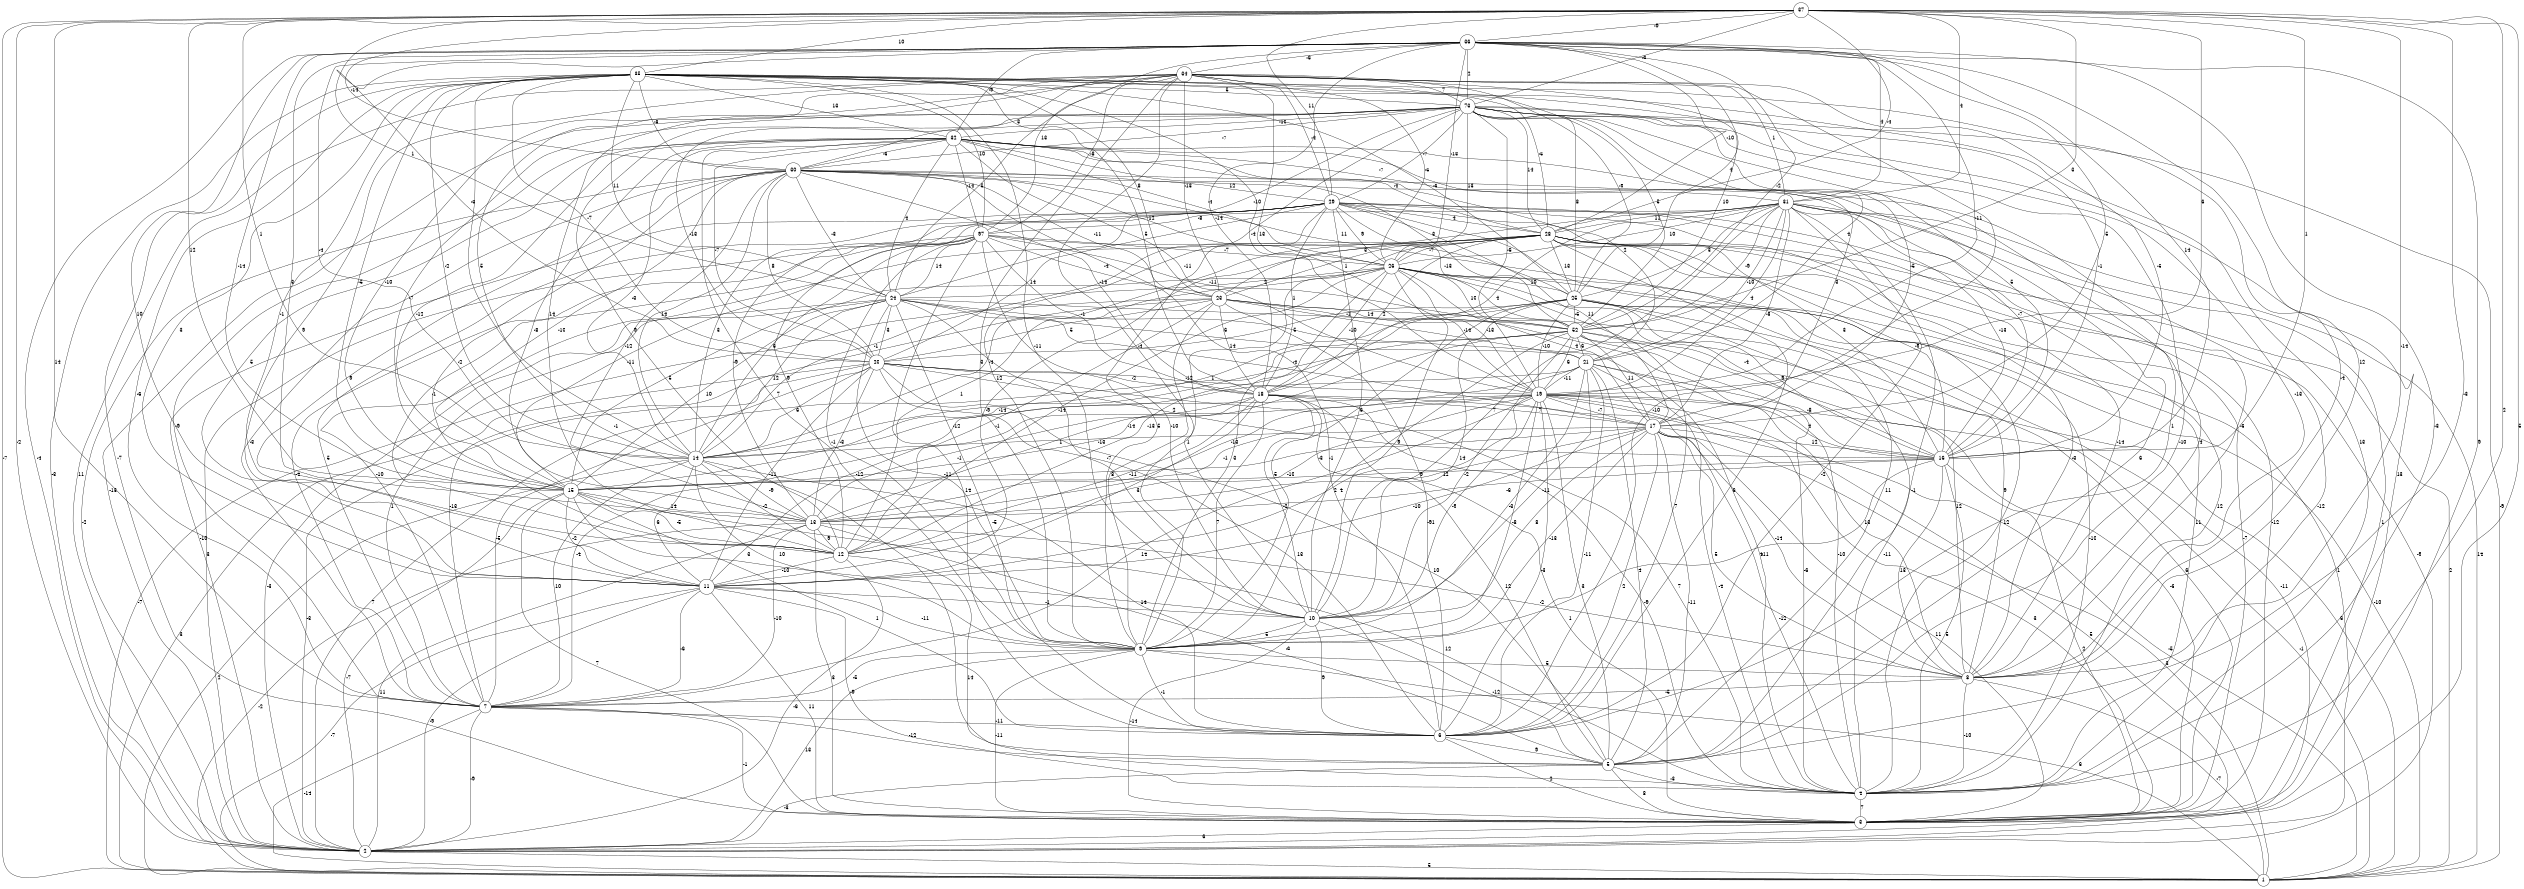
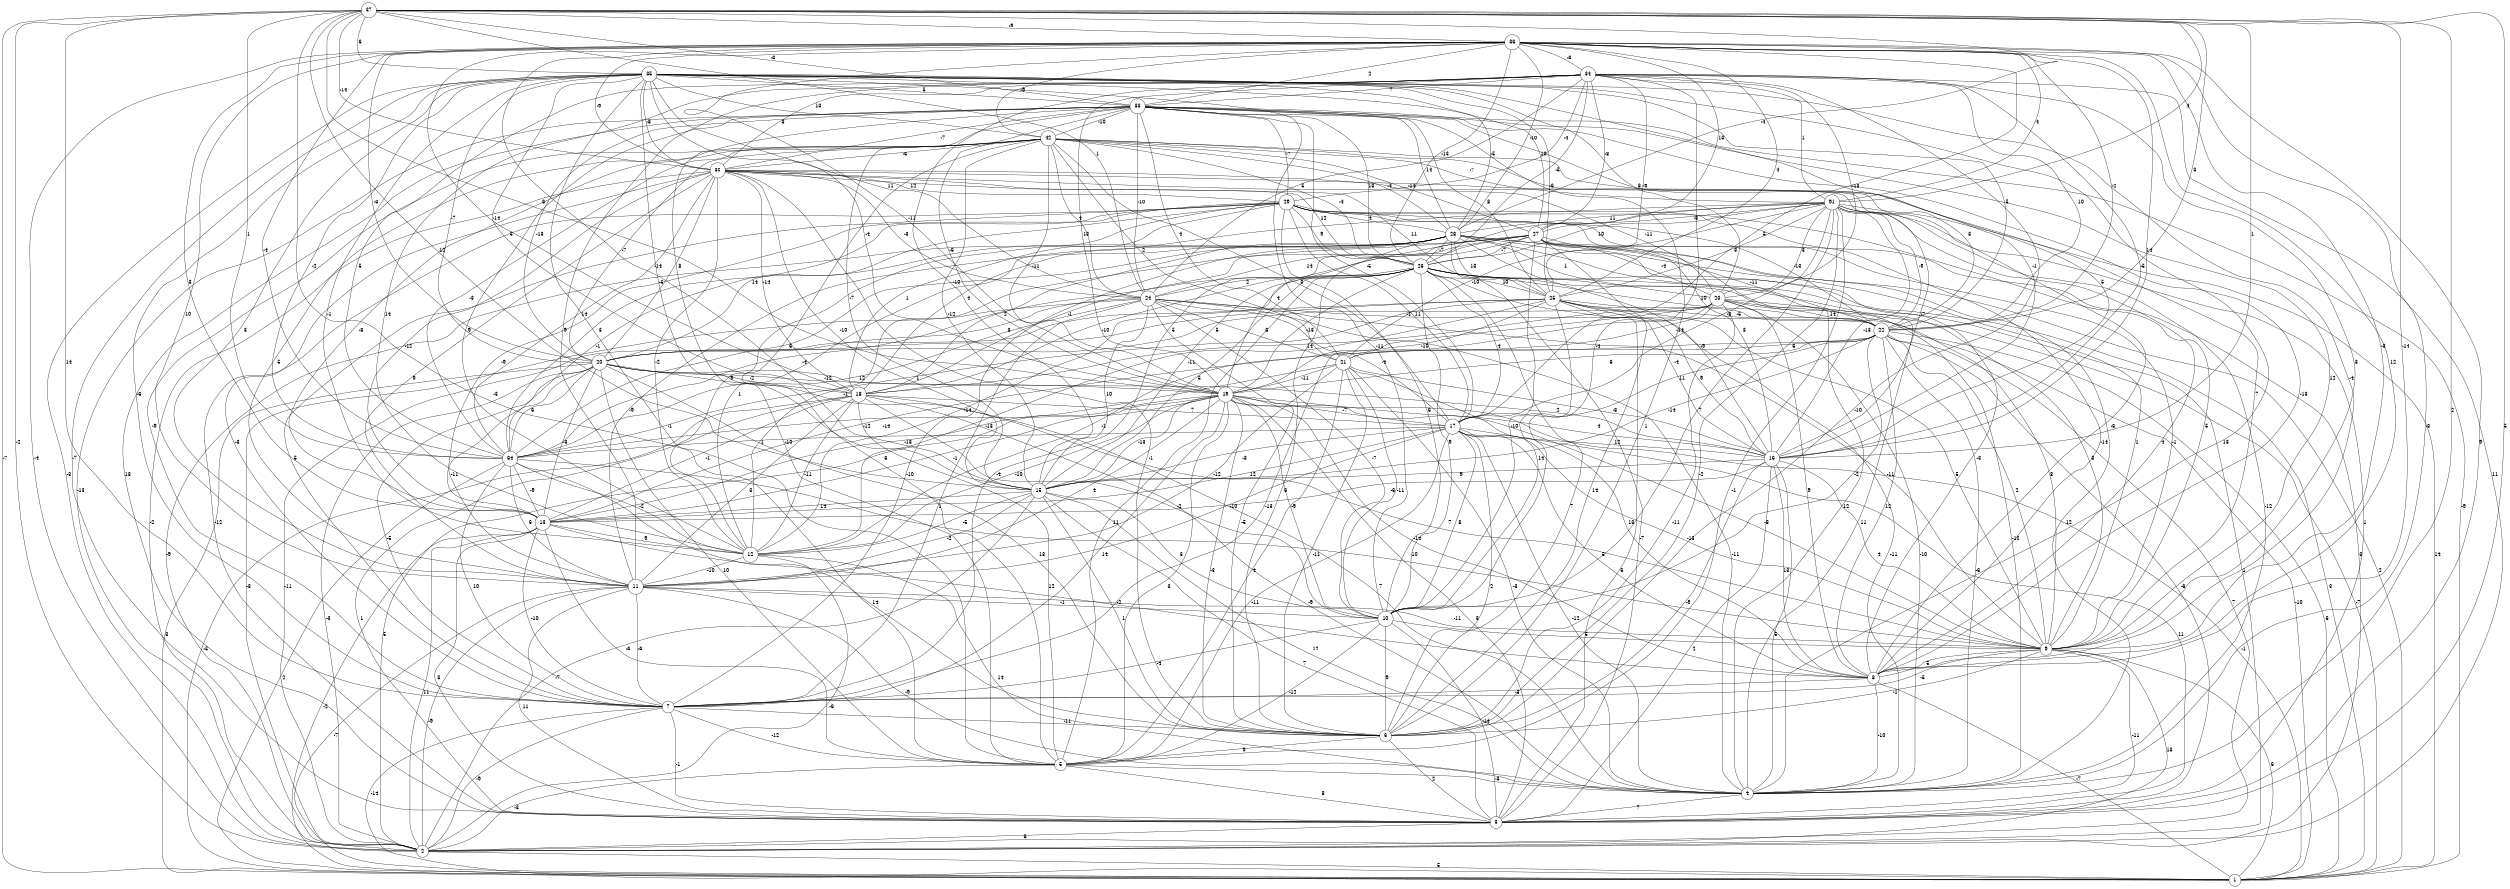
(1449, 22) -> none
(901, 42) -> (360, 42)
none -> (808, 50)
(1468, 106) -> (1138, 106)
(954, 138) -> (1048, 138)
(1786, 202) -> (1832, 202)
(981, 234) -> (1536, 234)
(524, 273) -> none
(1575, 331) -> (1881, 331)
(1821, 351) -> (1170, 458)
(696, 459) -> (510, 459)
(801, 472) -> (1028, 683)
(1431, 523) -> (1676, 523)
(1721, 587) -> (1515, 587)
(2044, 596) -> (2134, 363)
(1398, 611) -> (2221, 177)
none -> (1635, 655)
